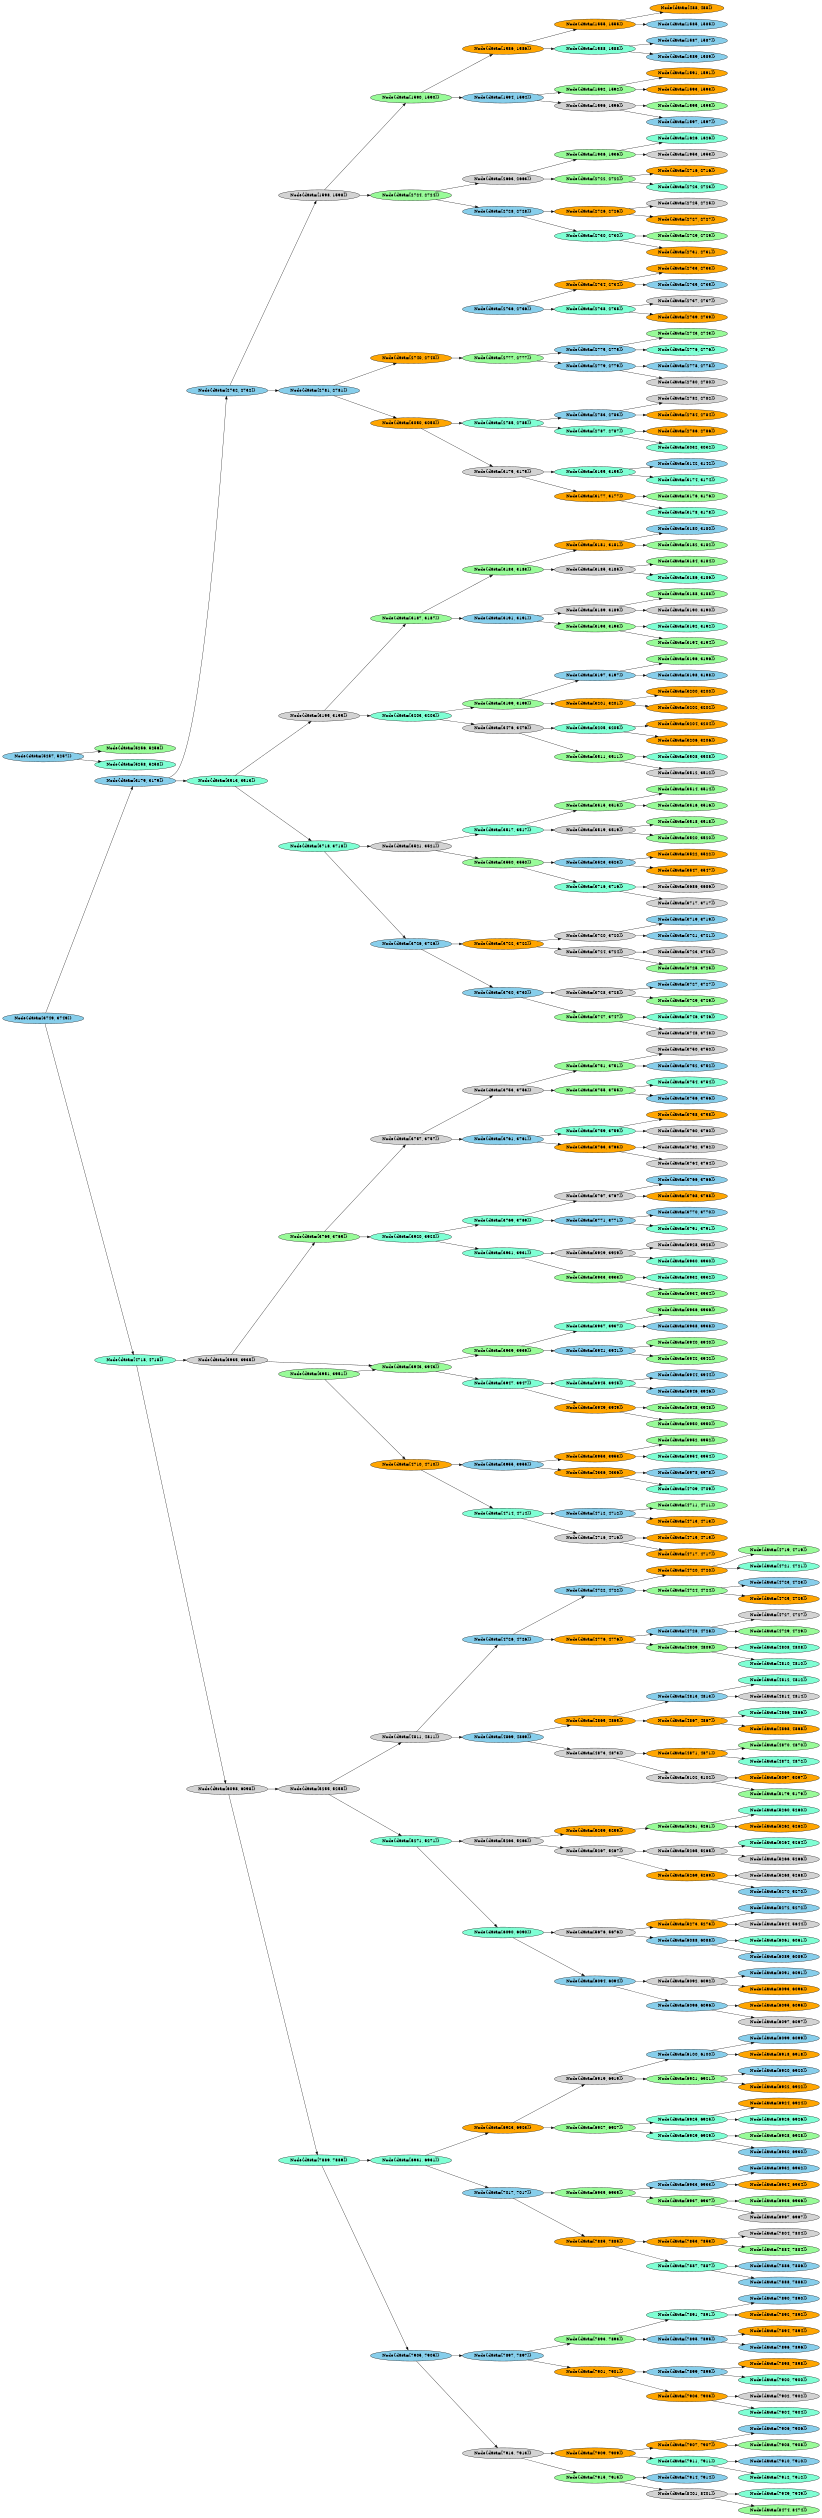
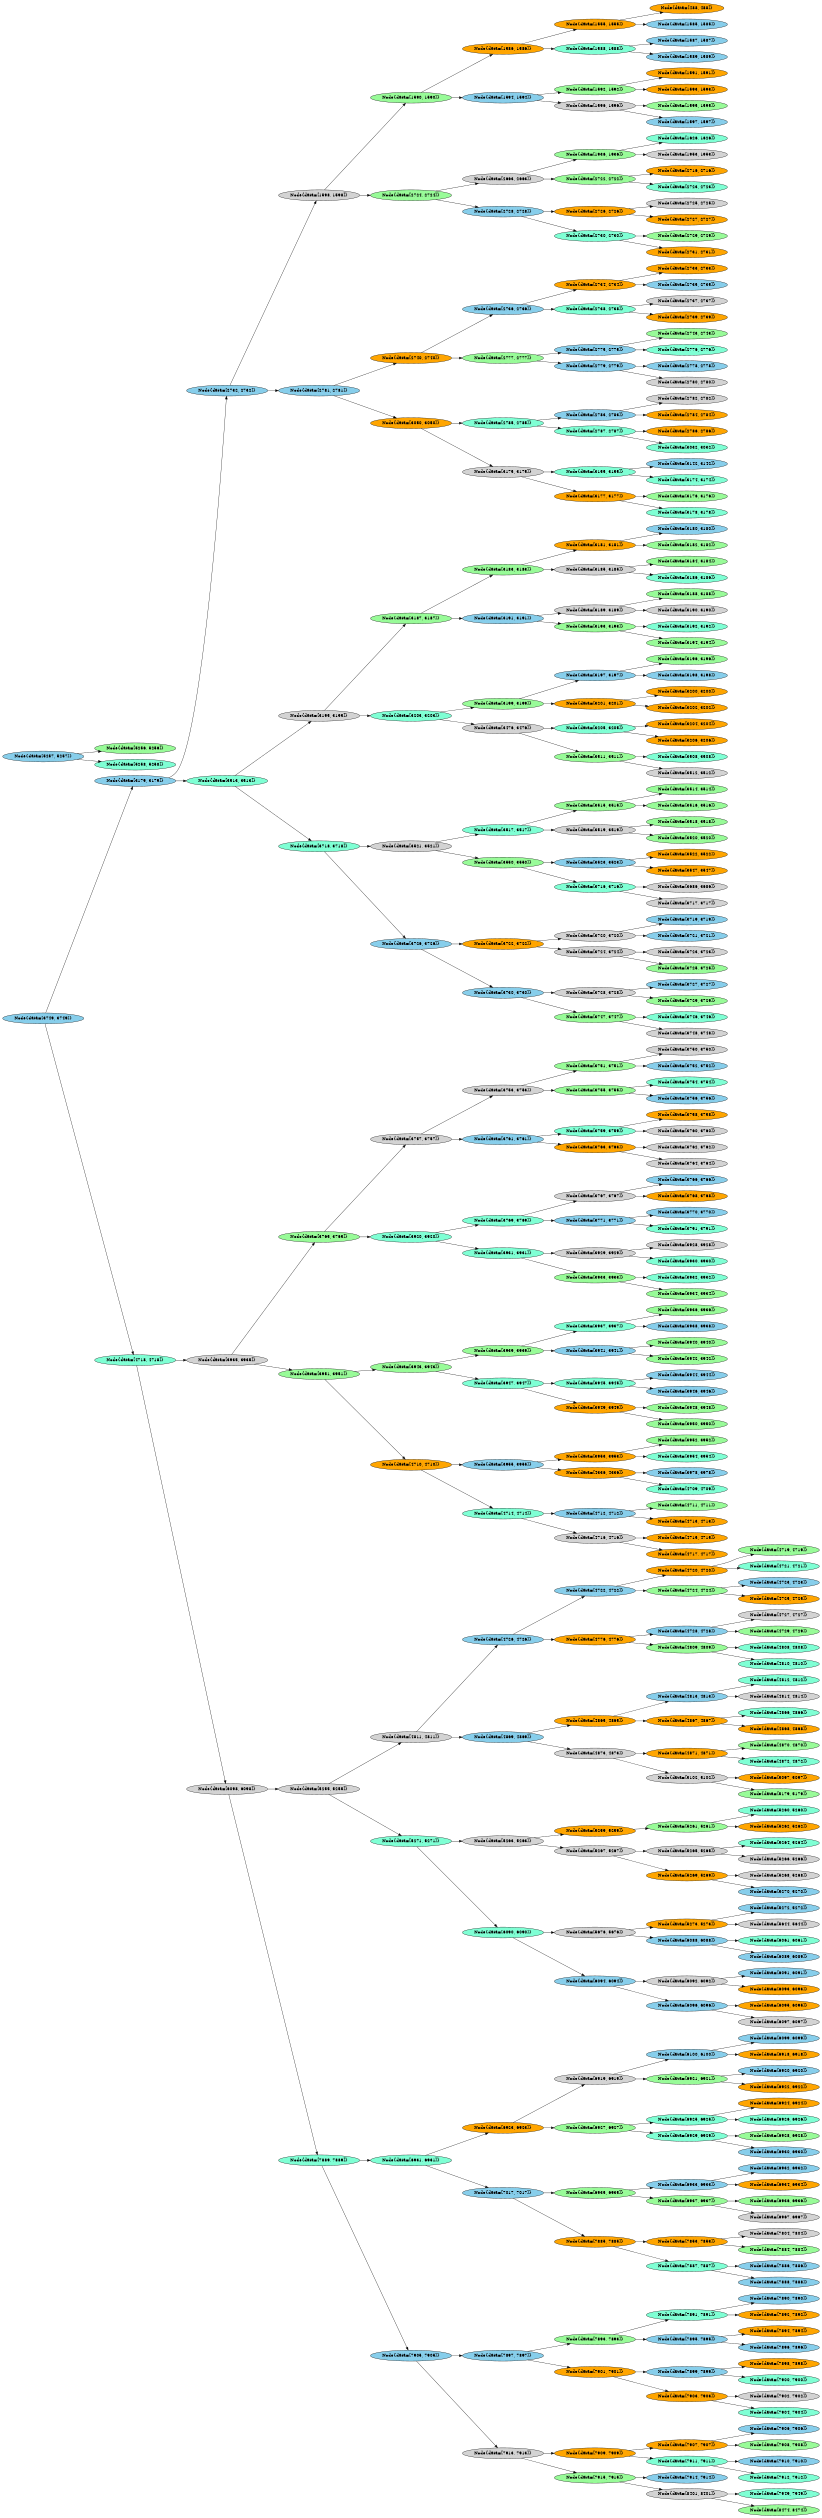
none -> (456, 334)
(318, 1364) -> (272, 1367)
